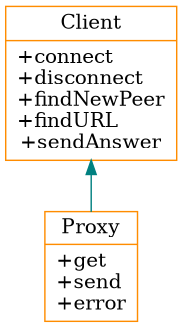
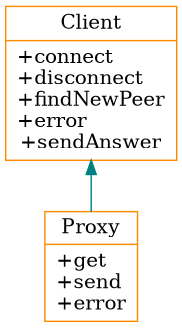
(68, 121) -> (52, 121)
